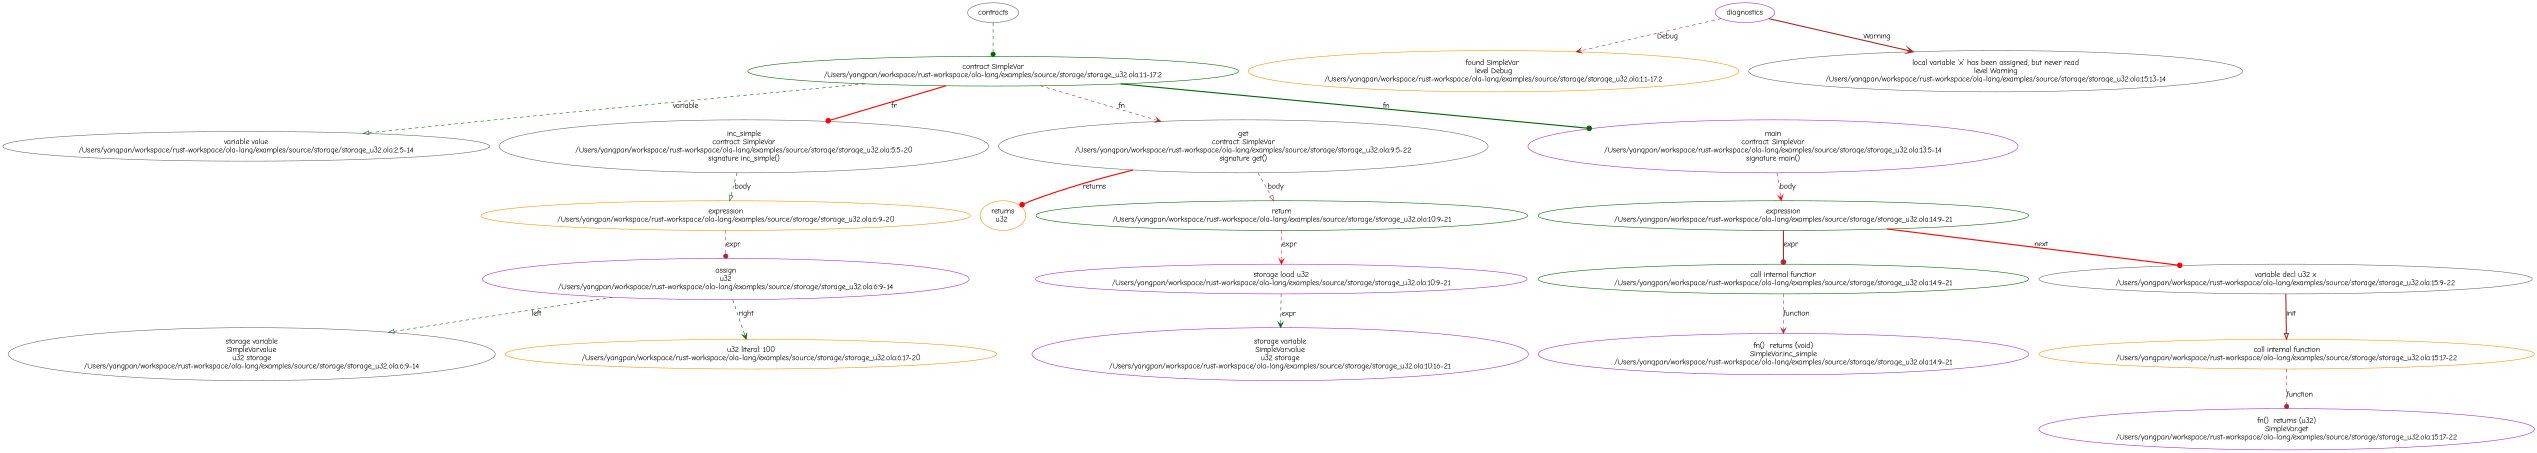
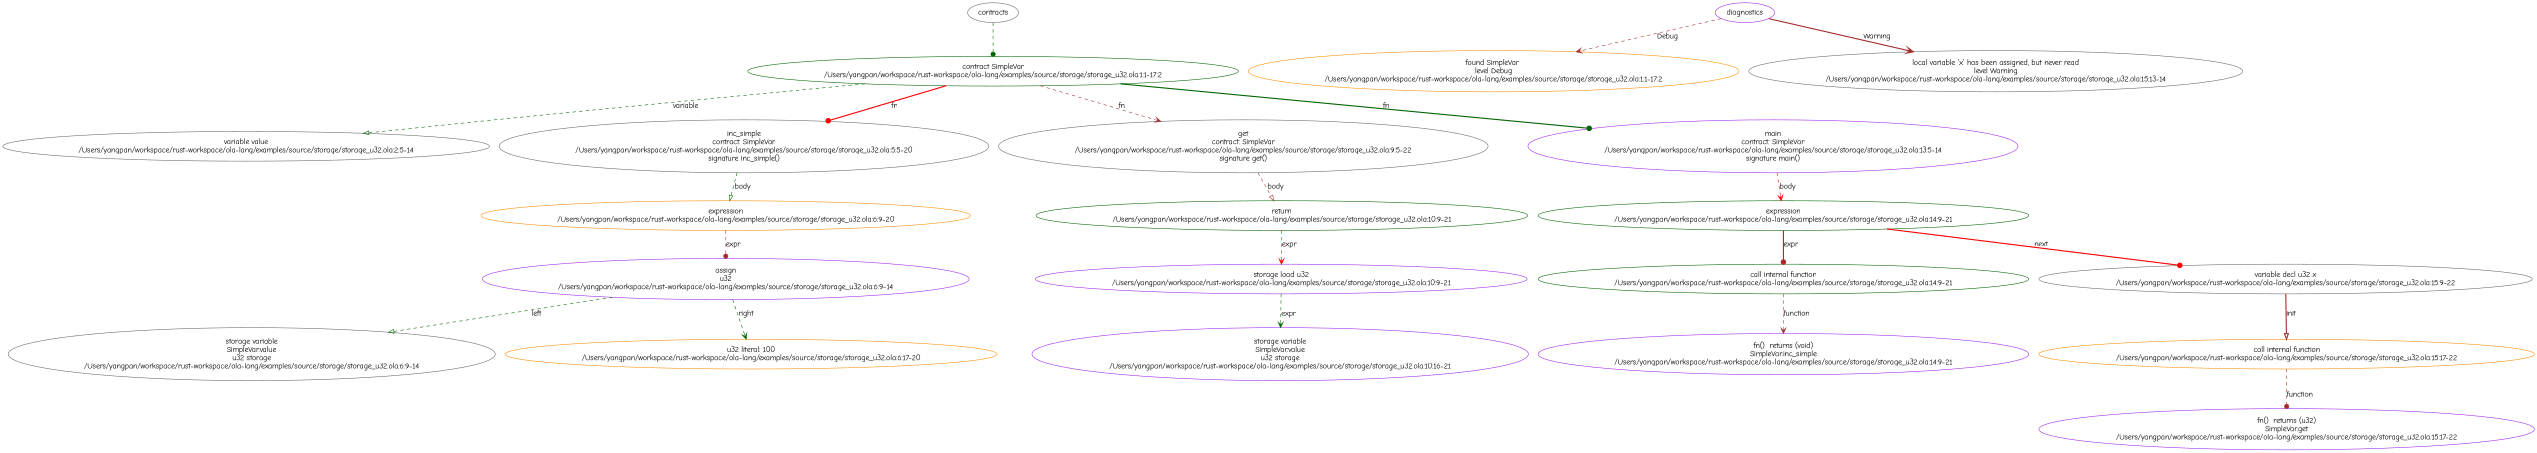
(1003, 216) -> none
